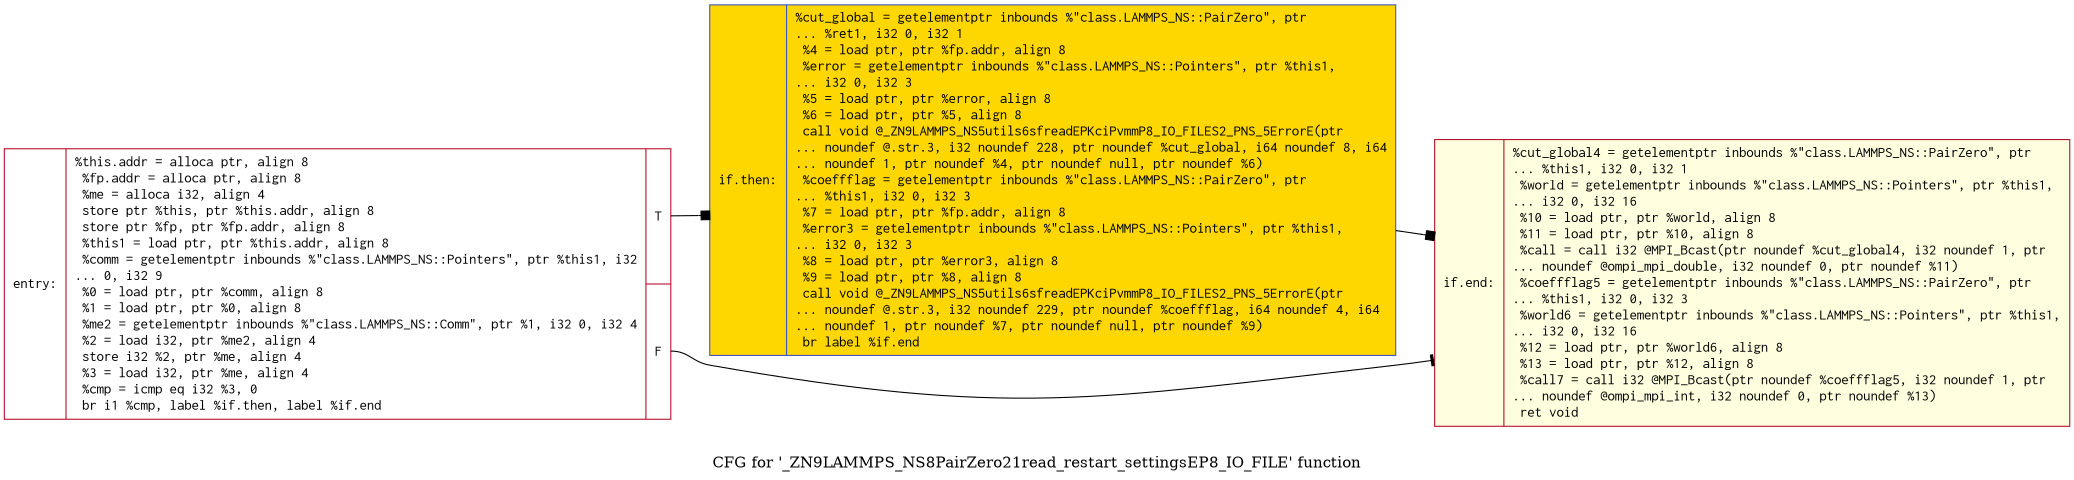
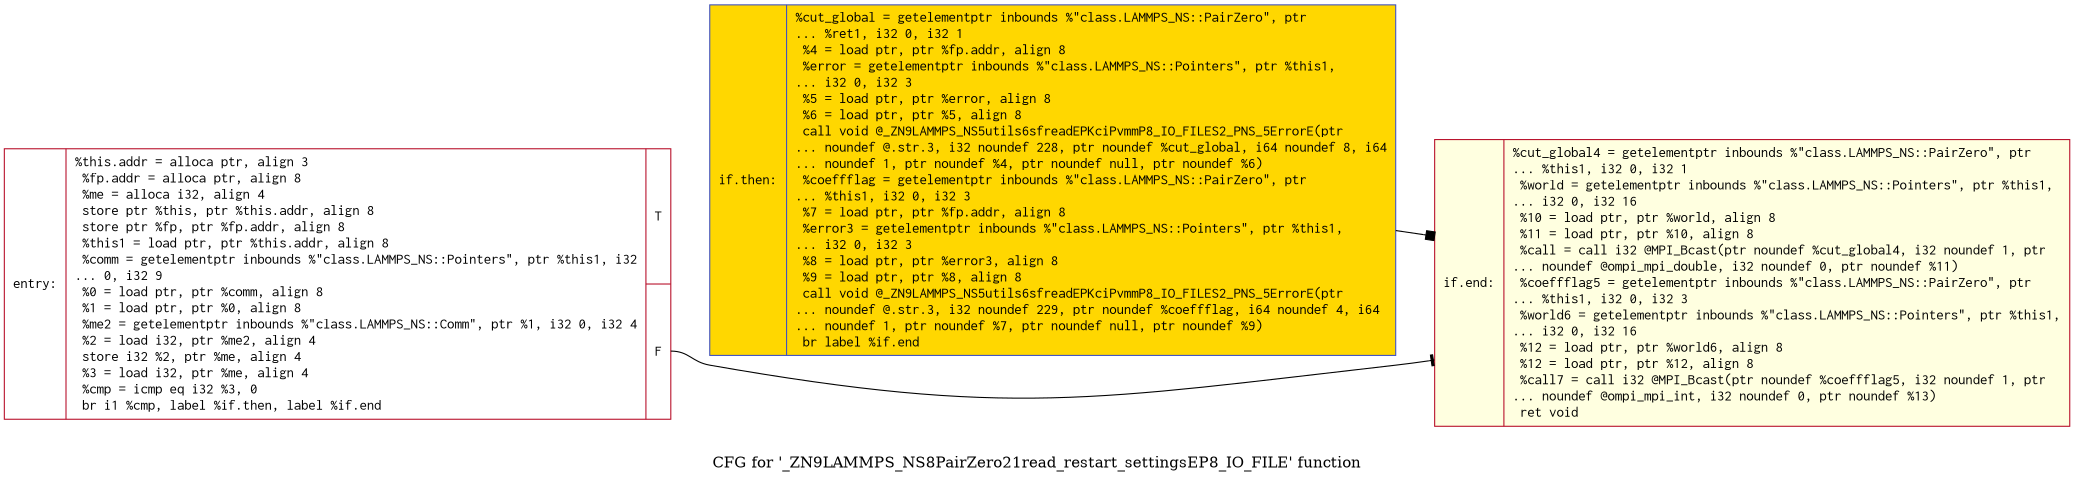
(192, 162) -> (192, 162)
(685, 216) -> none
(1633, 364) -> (1633, 364)
